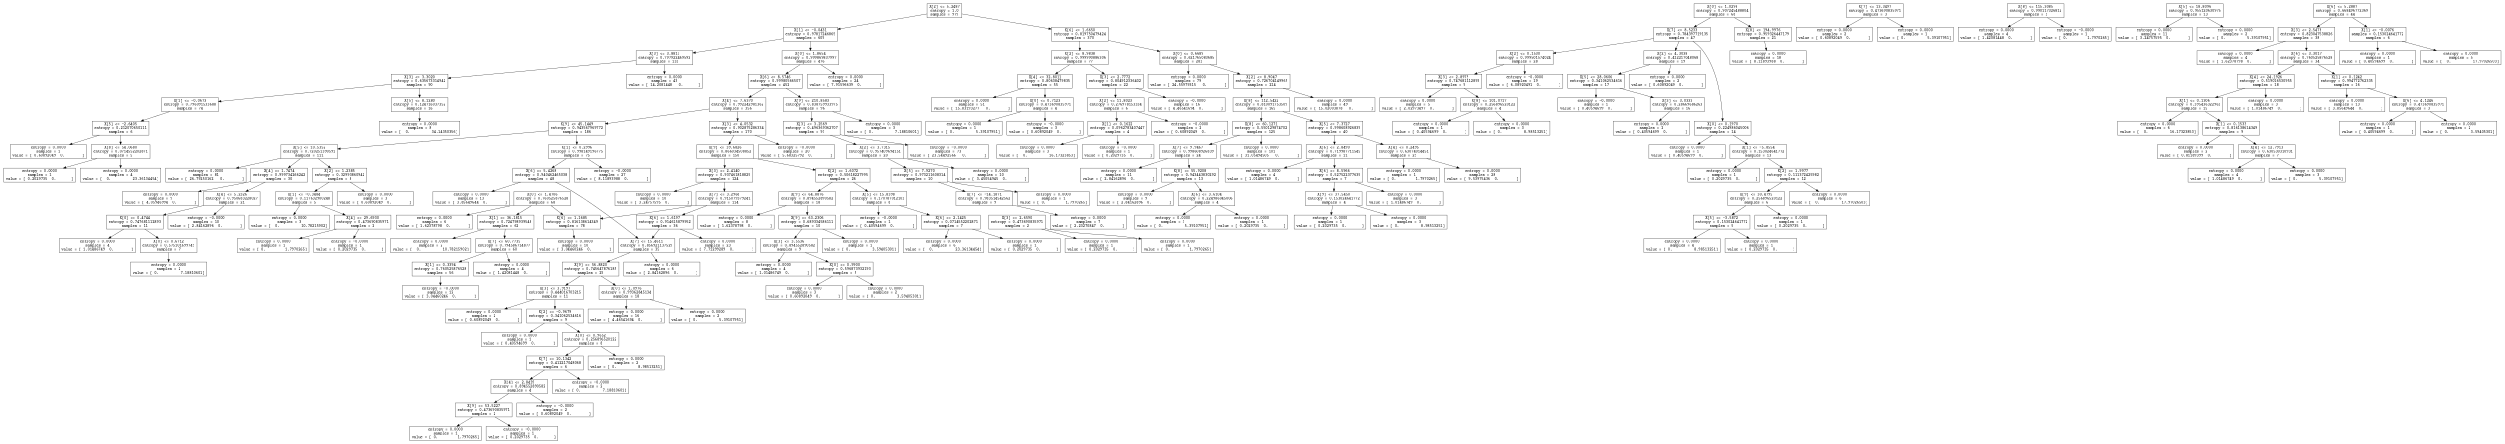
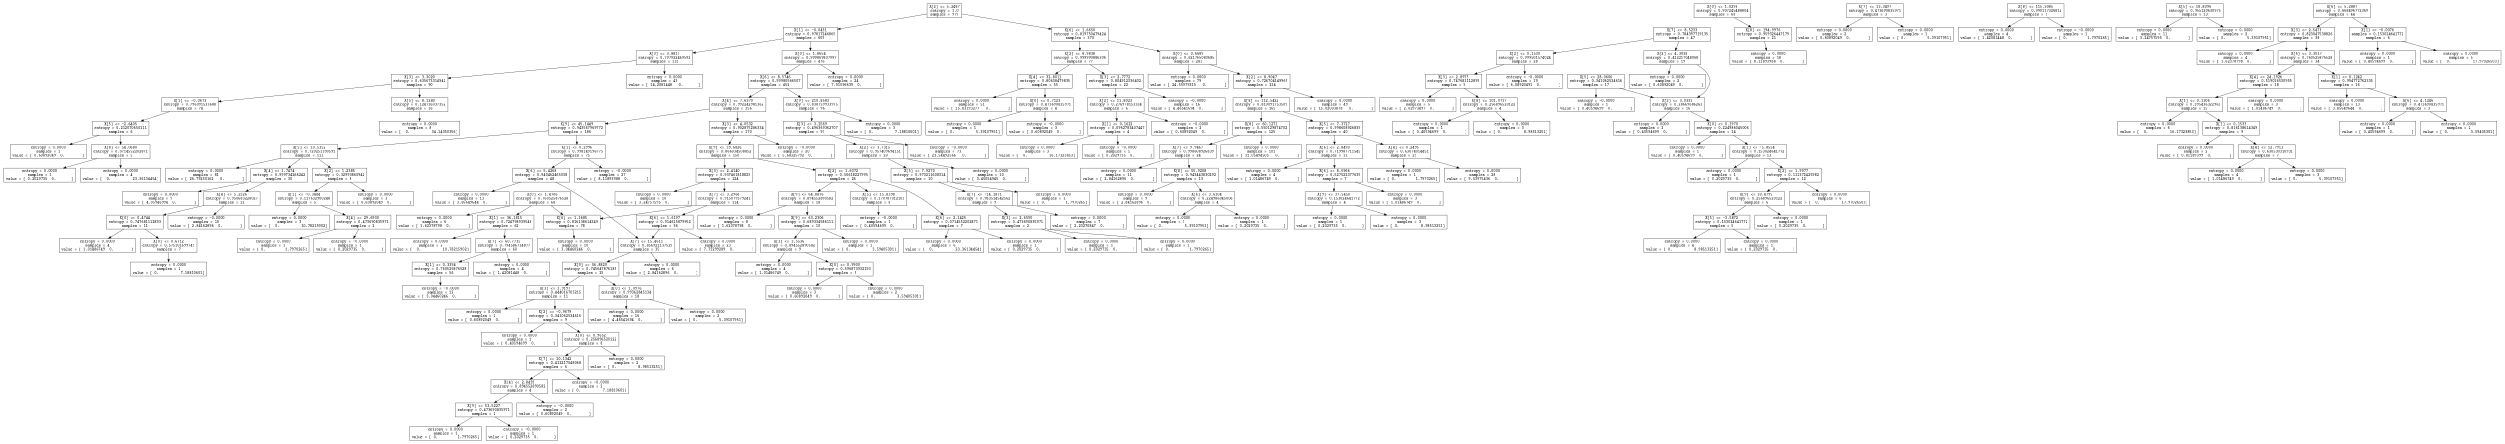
(1703, 22) -> none
(1635, 69) -> (1710, 80)
(1716, 76) -> (1699, 116)
(913, 210) -> (908, 191)
none -> (1000, 210)
